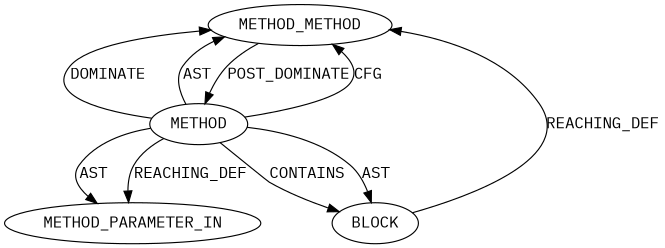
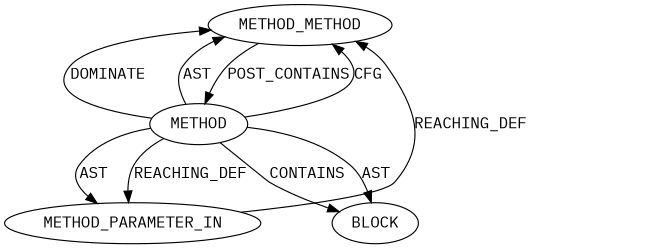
(289, 75) -> (289, 75)
(545, 118) -> (394, 183)
